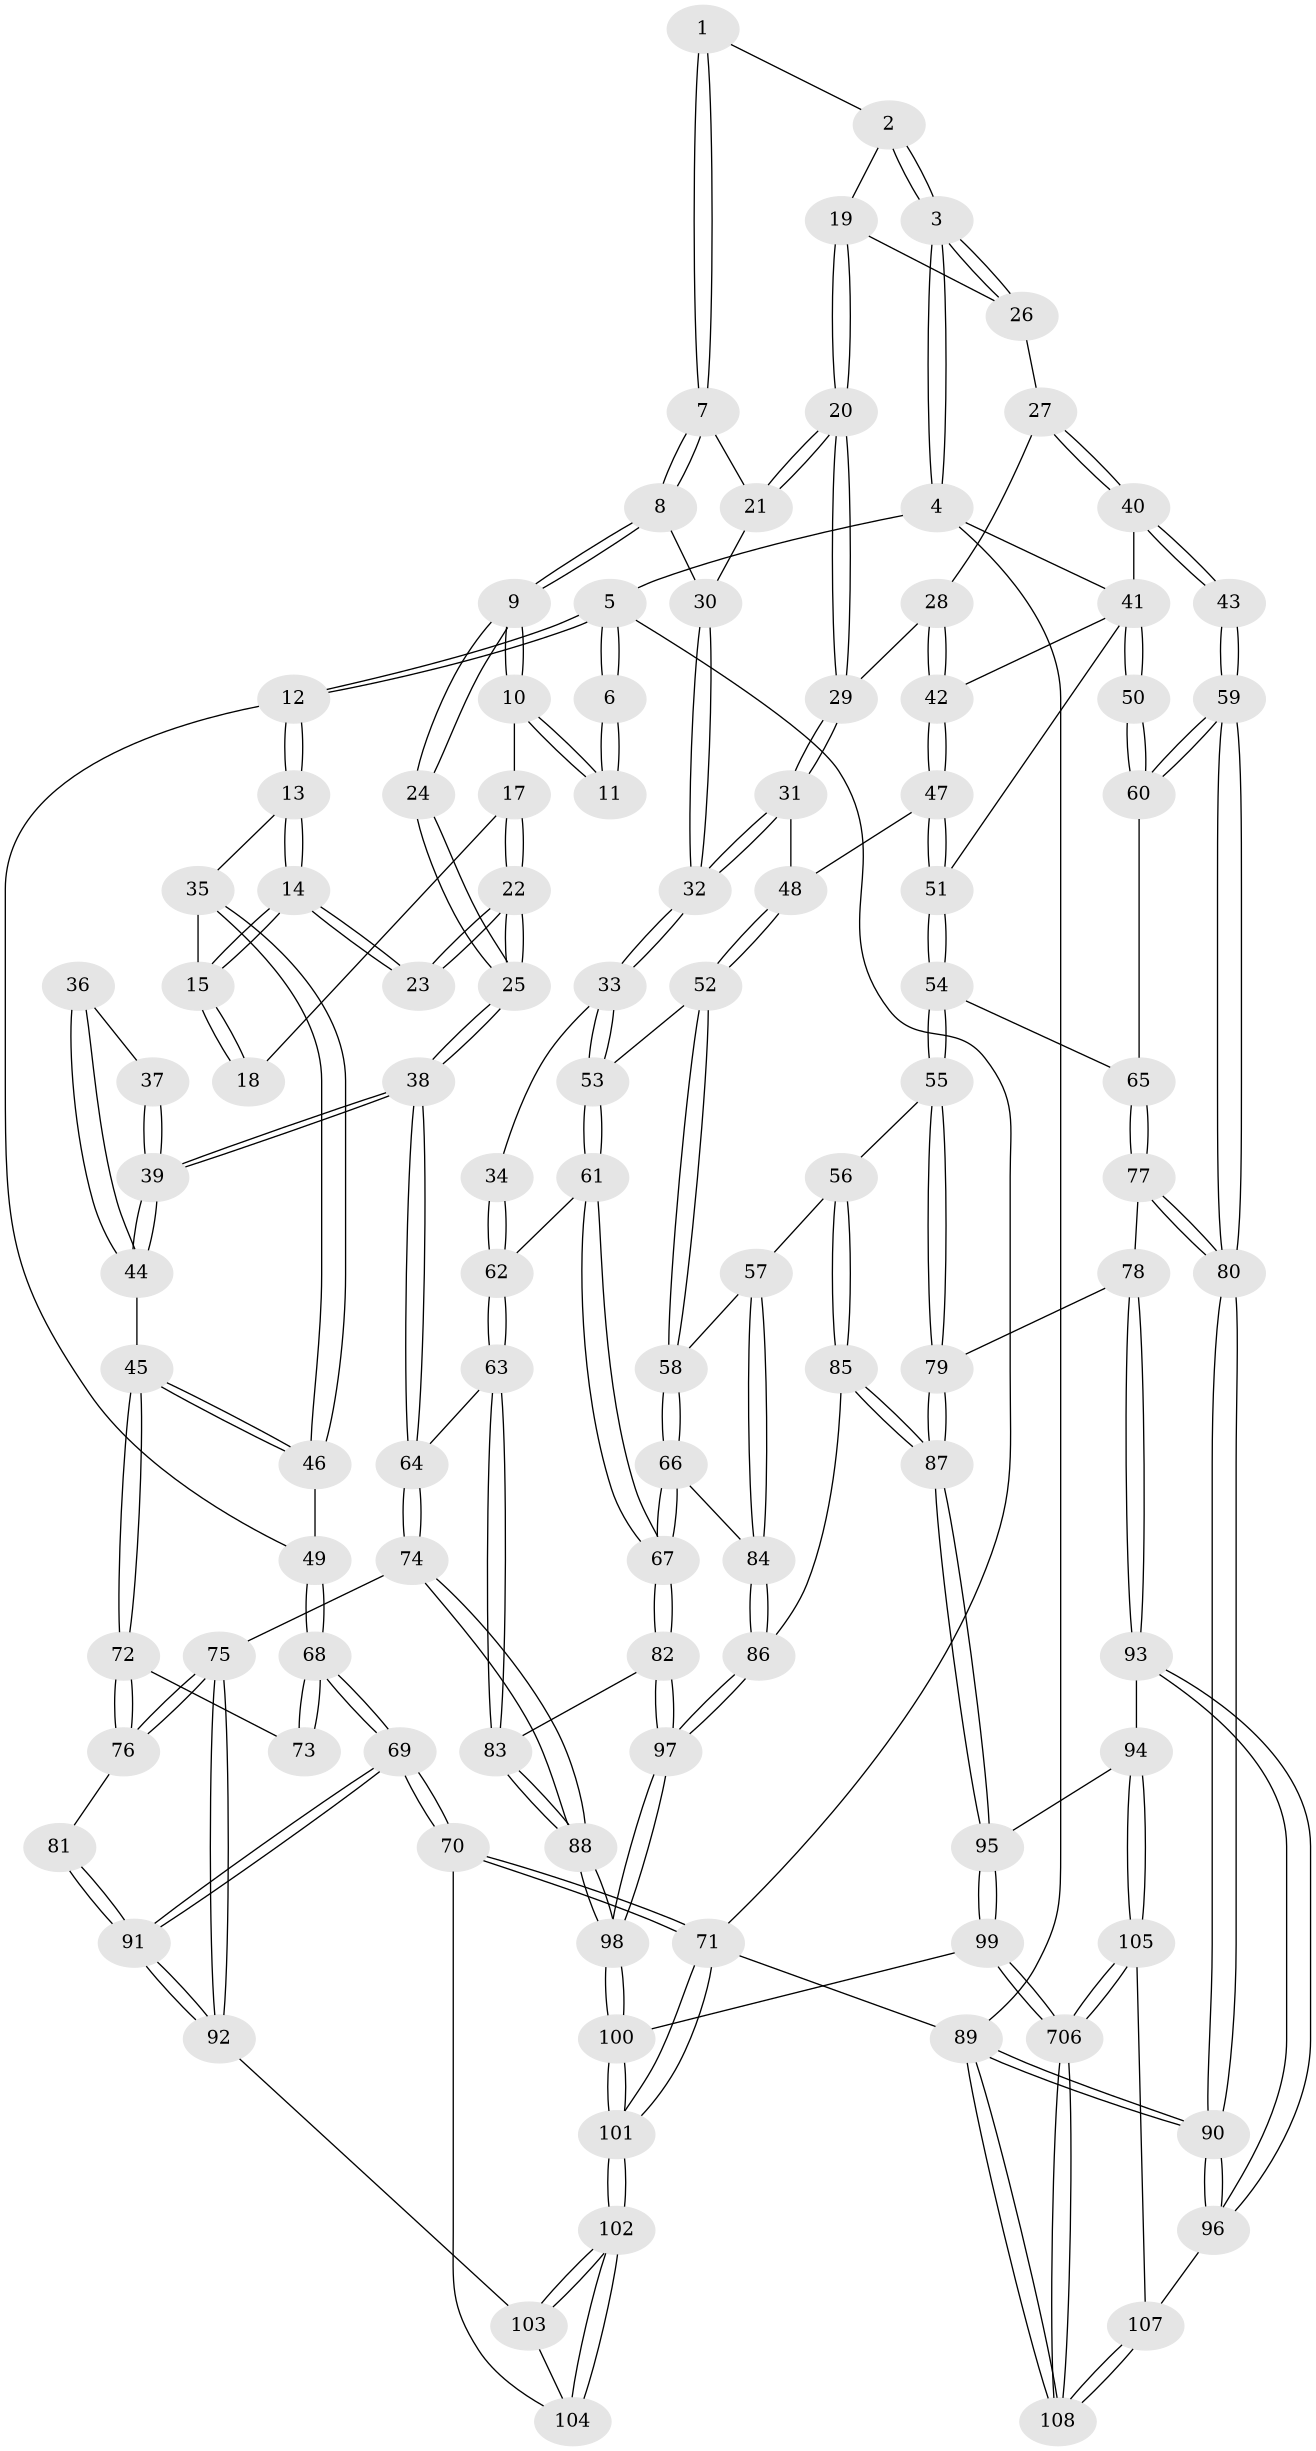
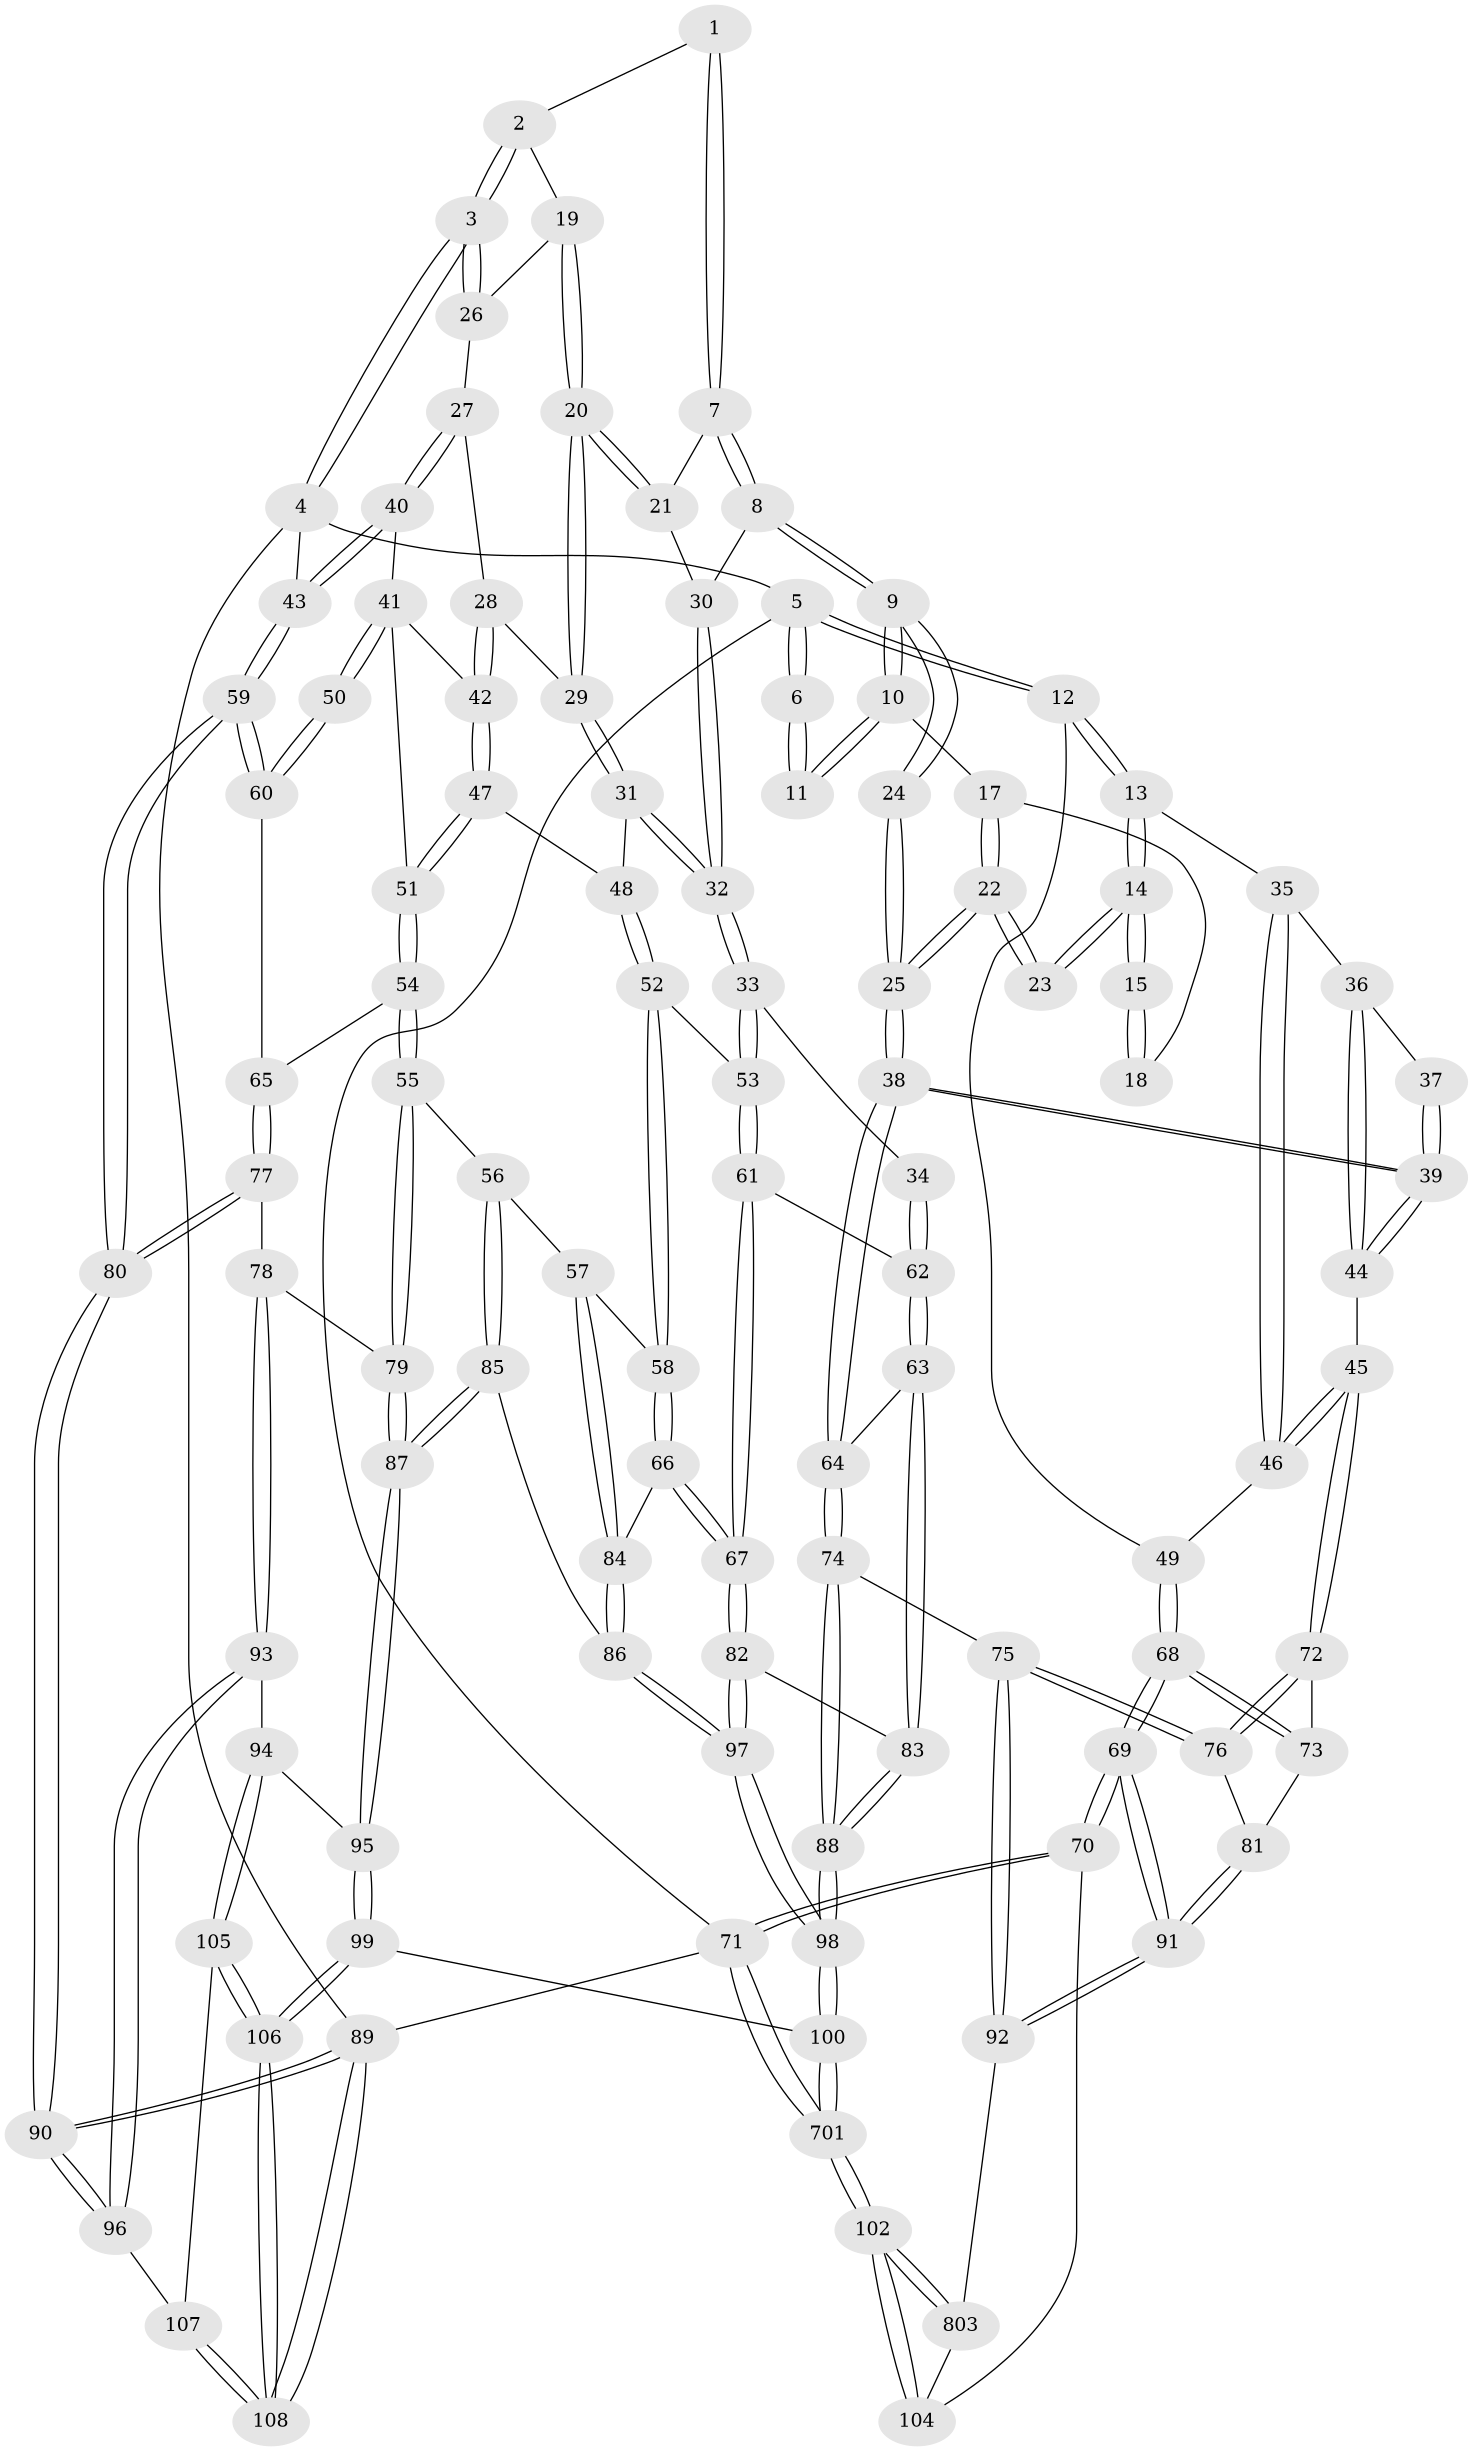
(1035, 556) -> (298, 556)
(198, 939) -> (1320, 938)
none -> (1283, 1800)
(1065, 2039) -> (265, 2039)
(617, 2135) -> (828, 2135)
(529, 2326) -> (961, 2326)
